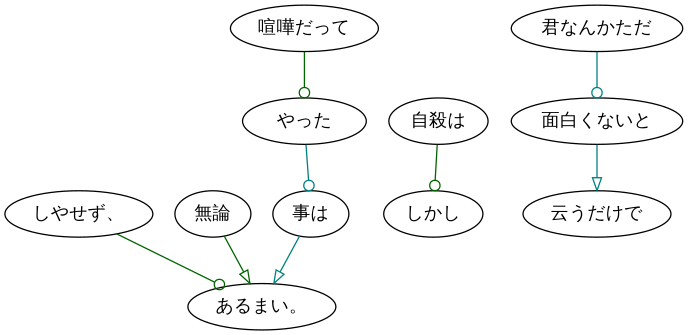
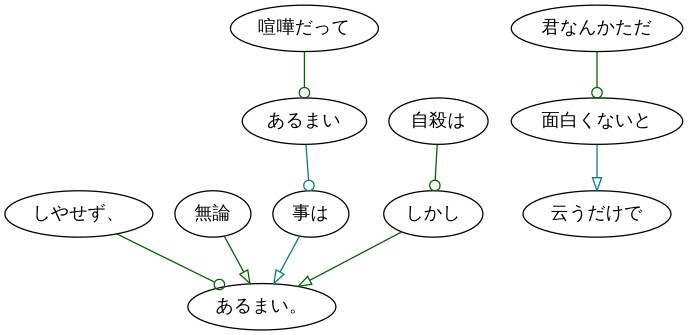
(597, 70) -> (597, 70)
(304, 121) -> (304, 121)
none -> (356, 256)
